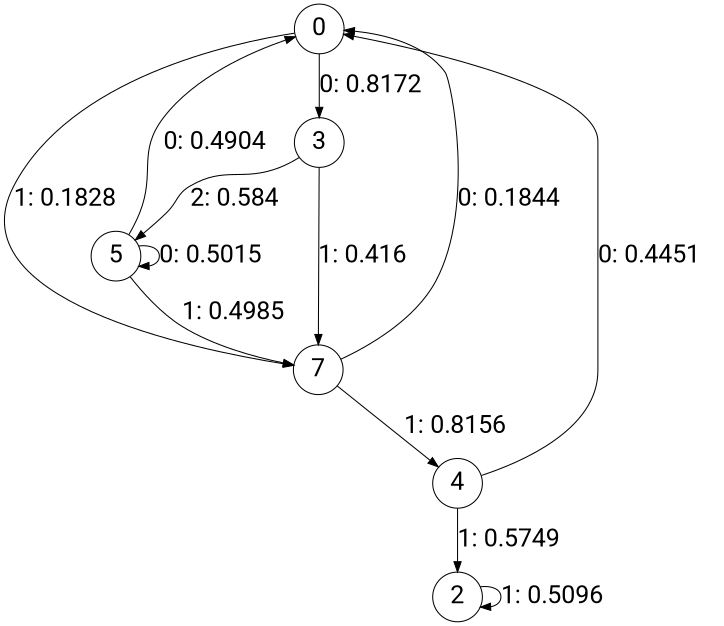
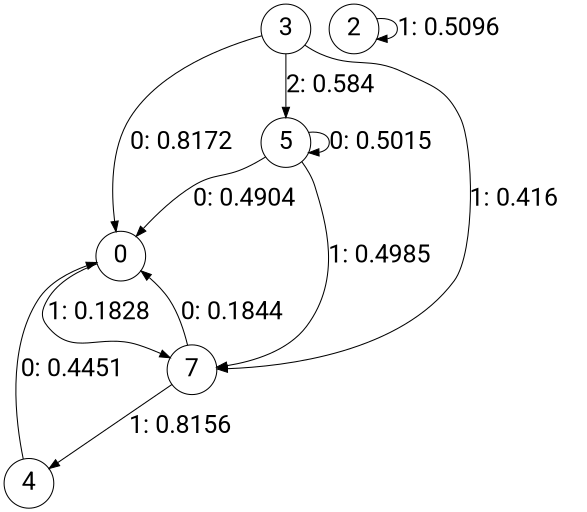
(319, 80) -> (146, 98)
(458, 535) -> none
